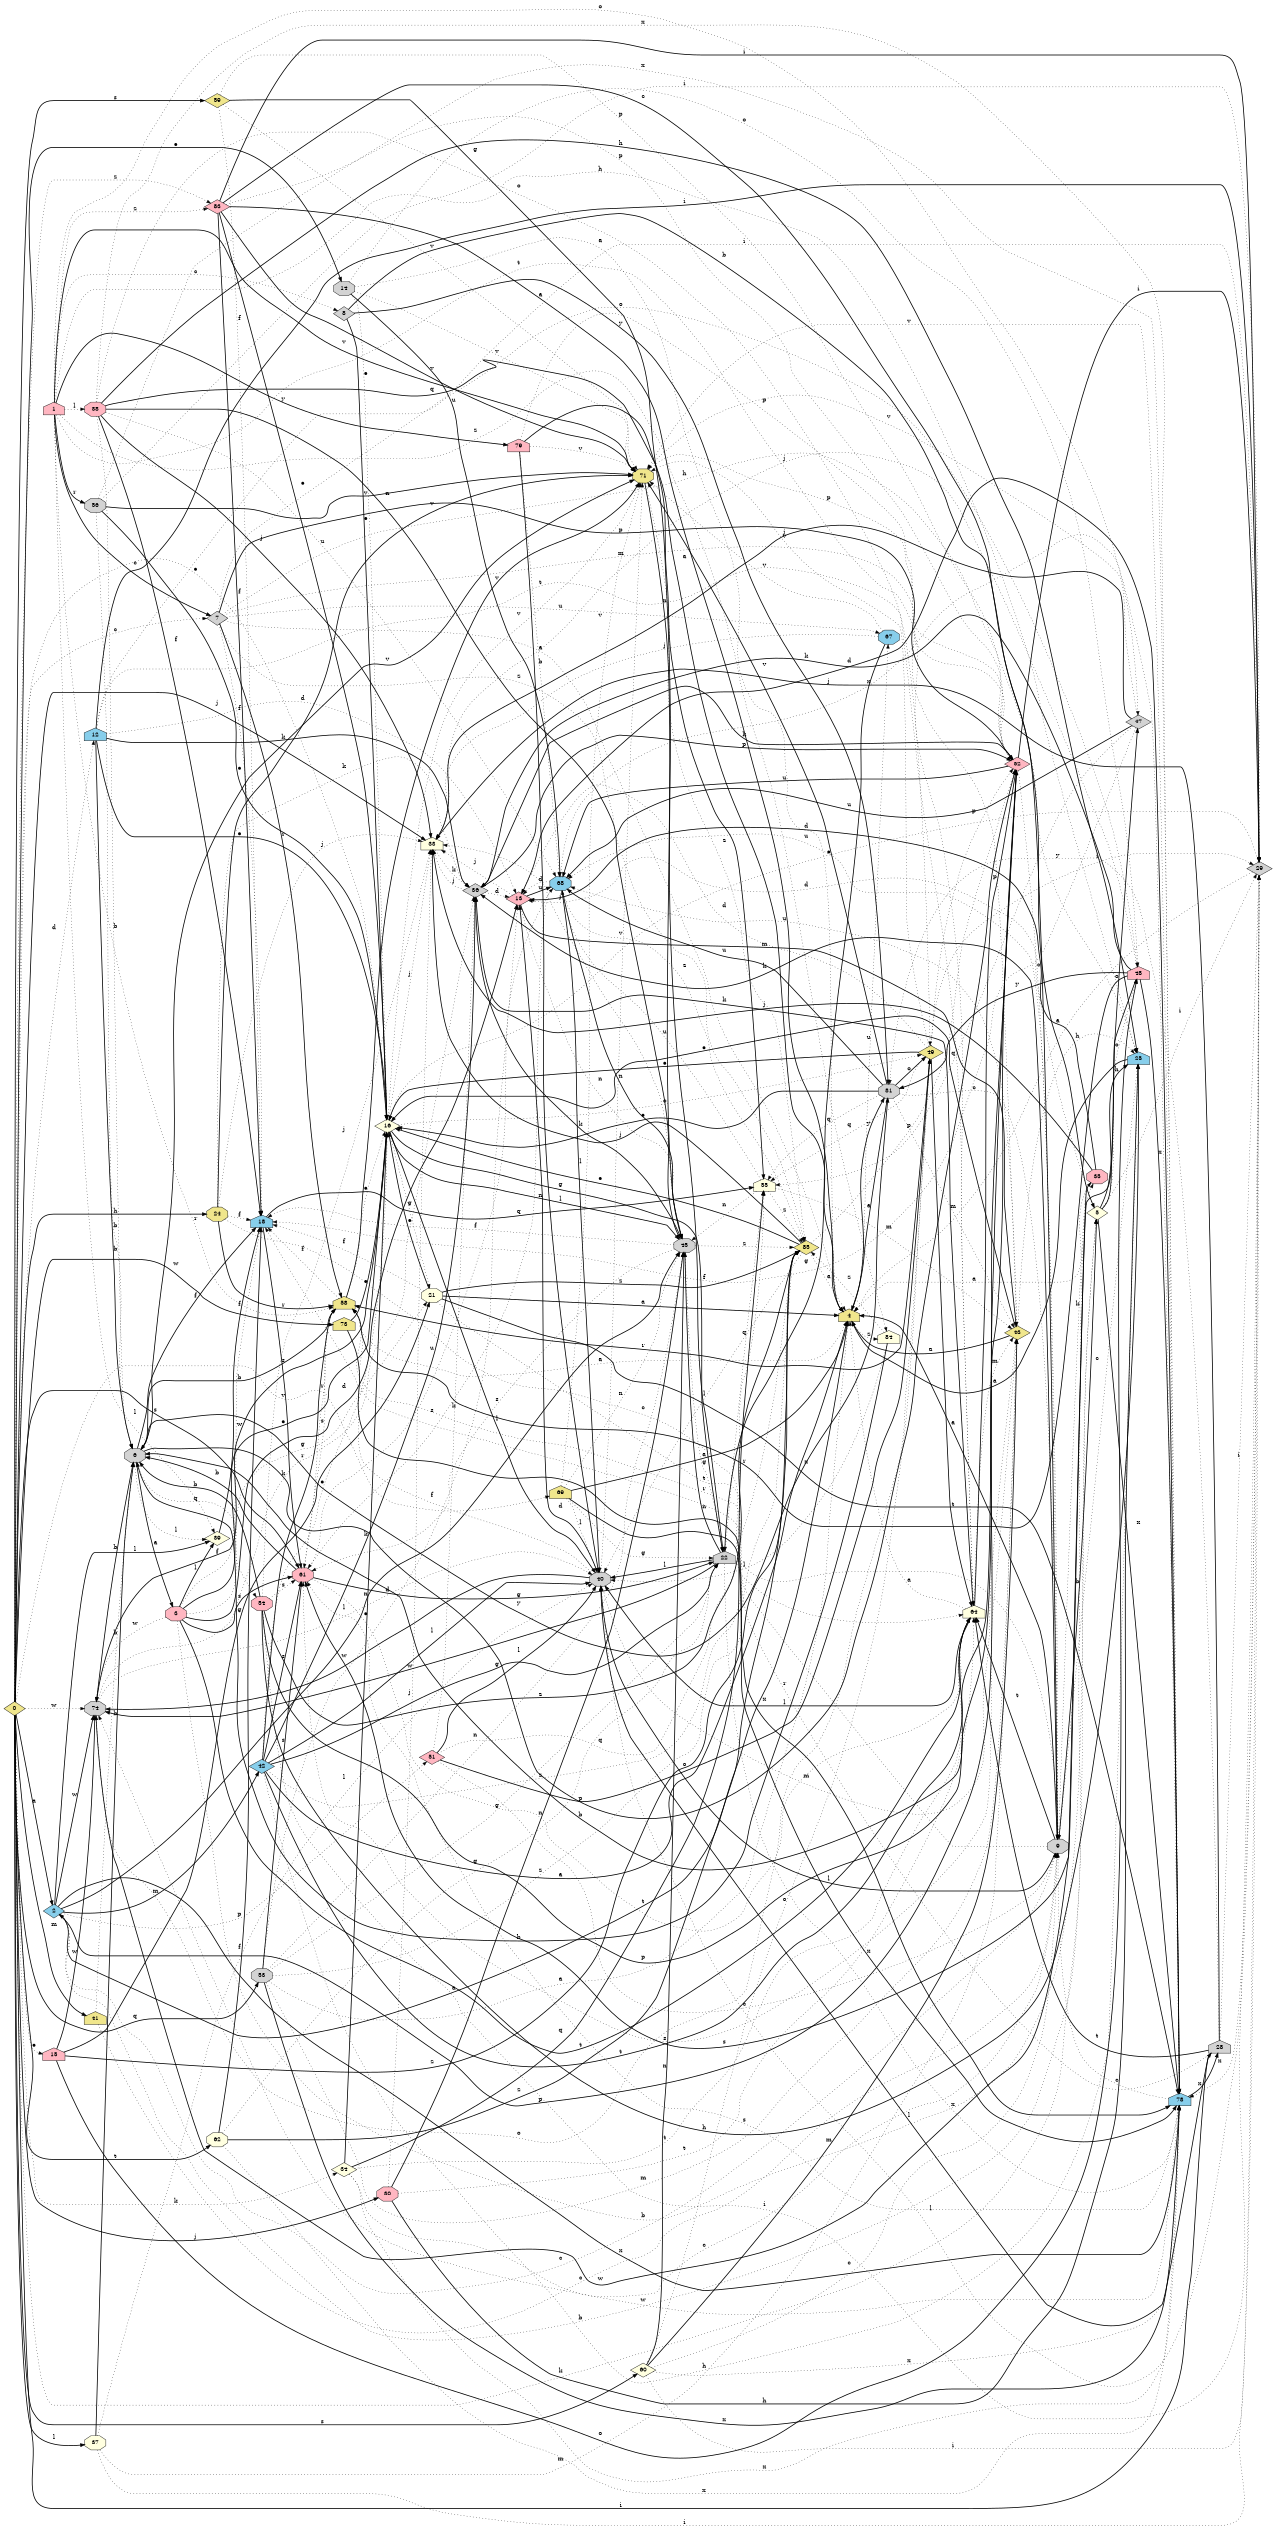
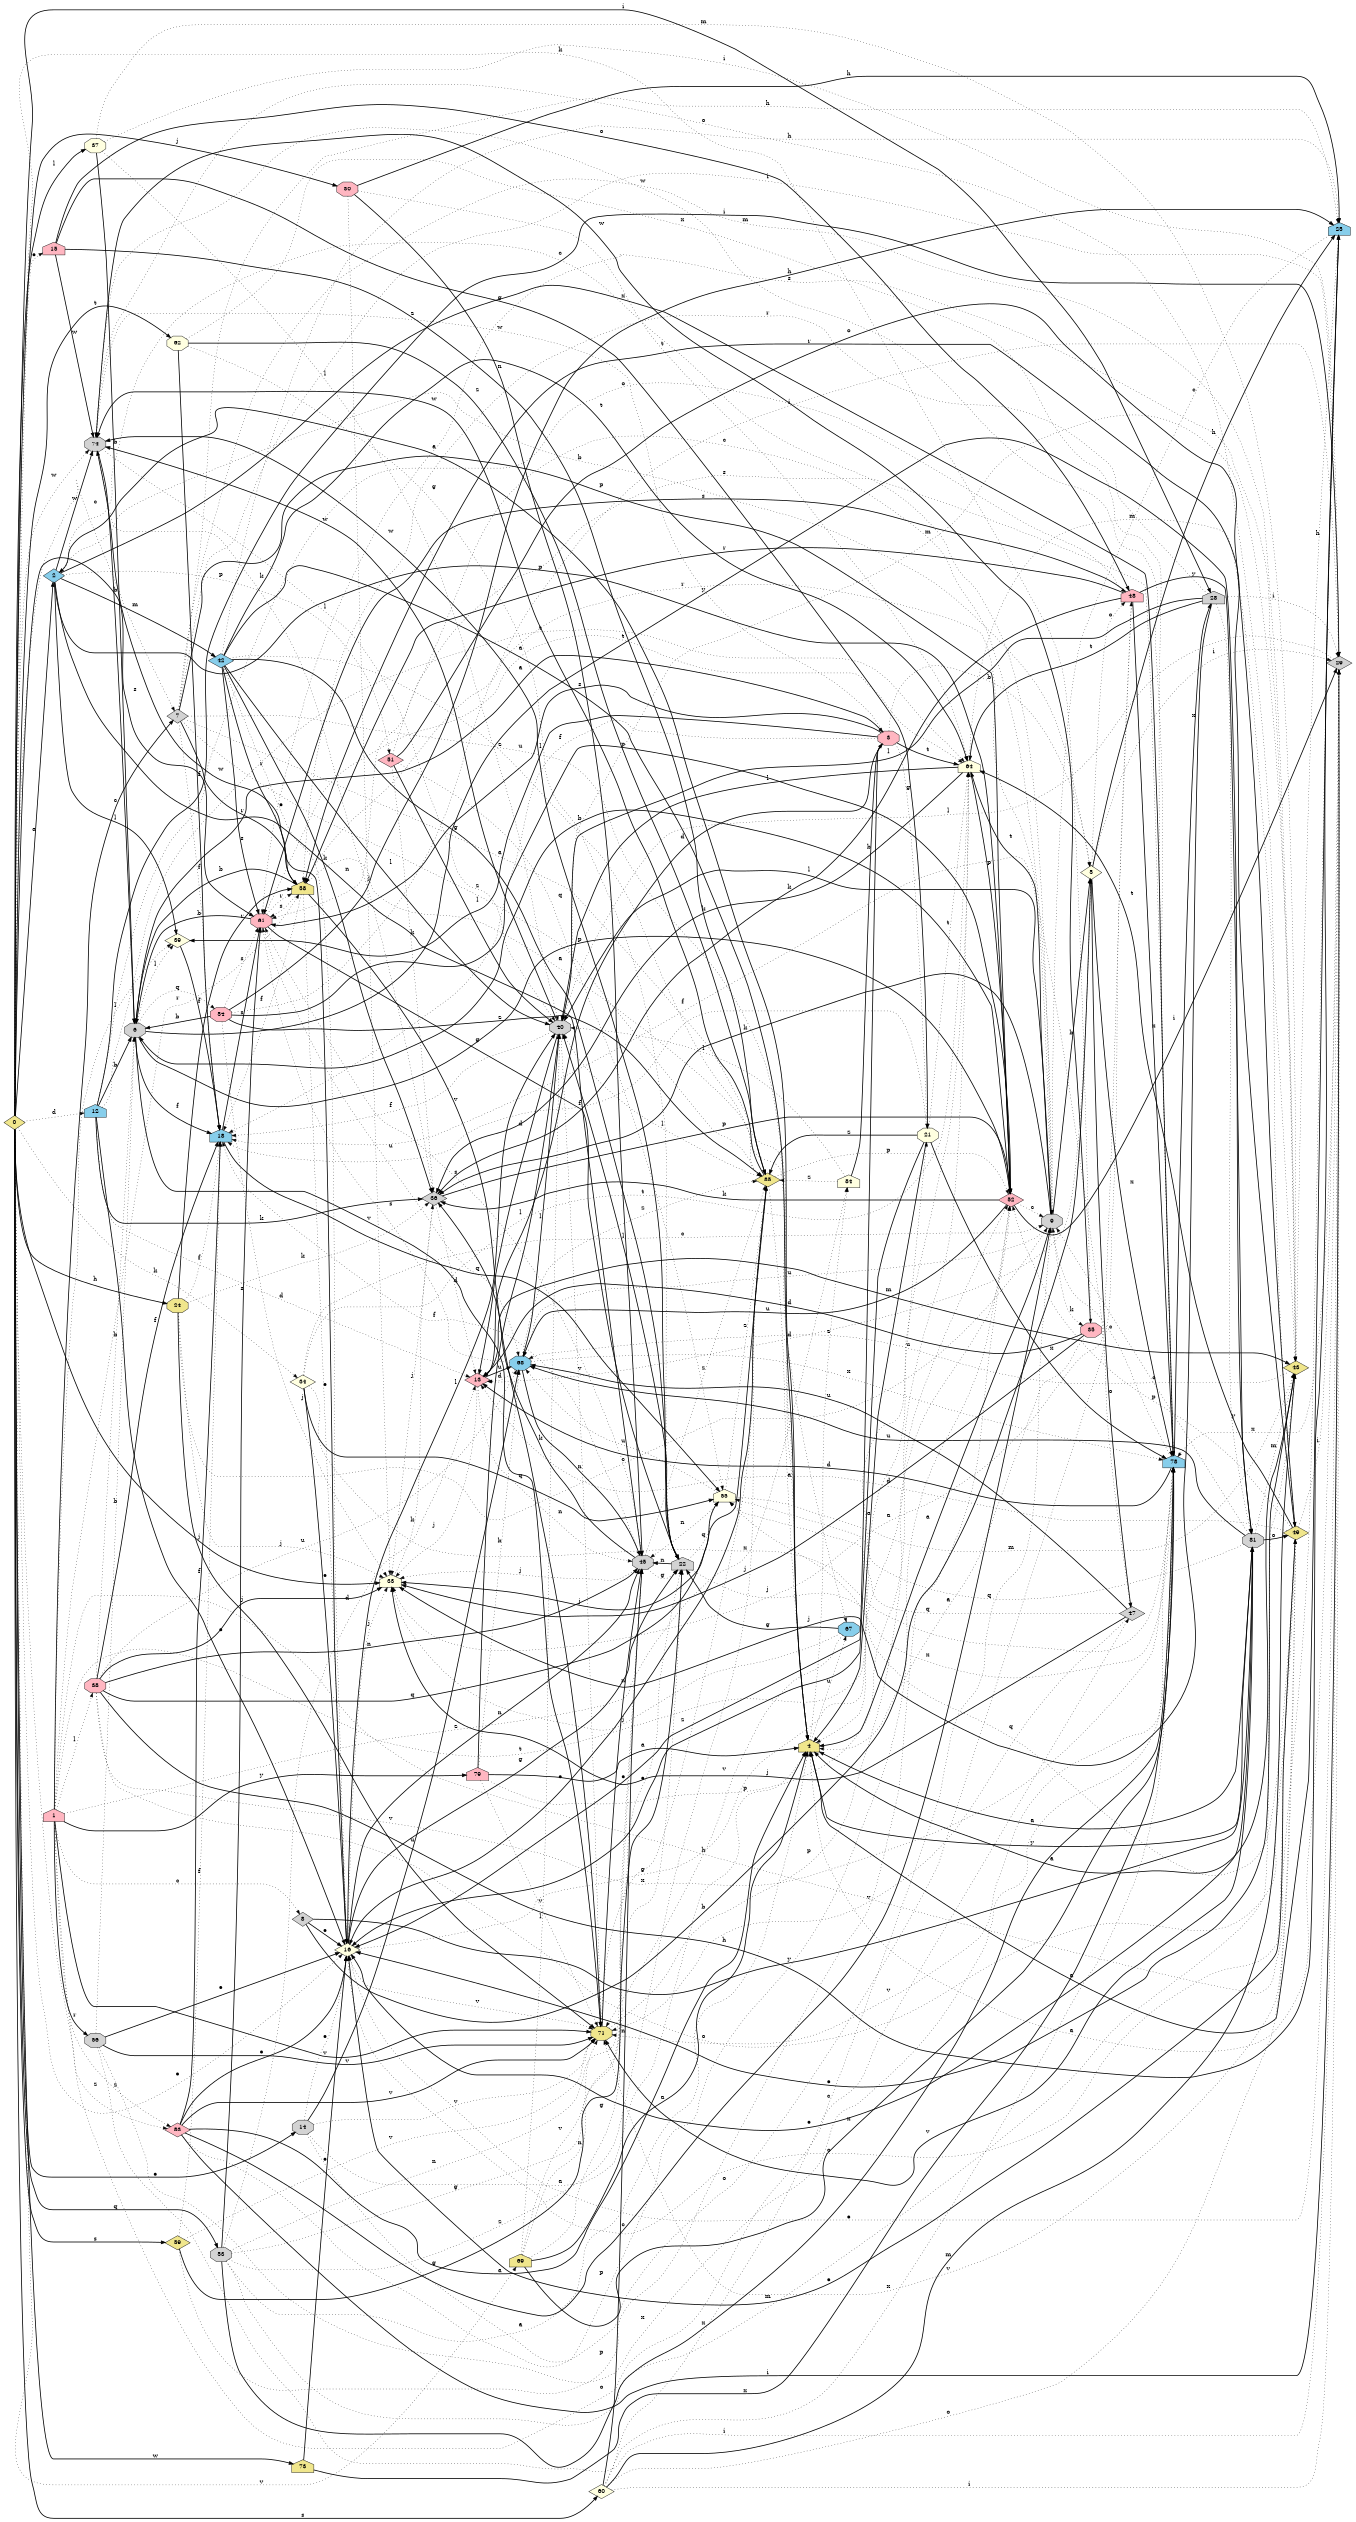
none -> (537, 620)
(553, 1941) -> (867, 962)
(95, 2019) -> none
